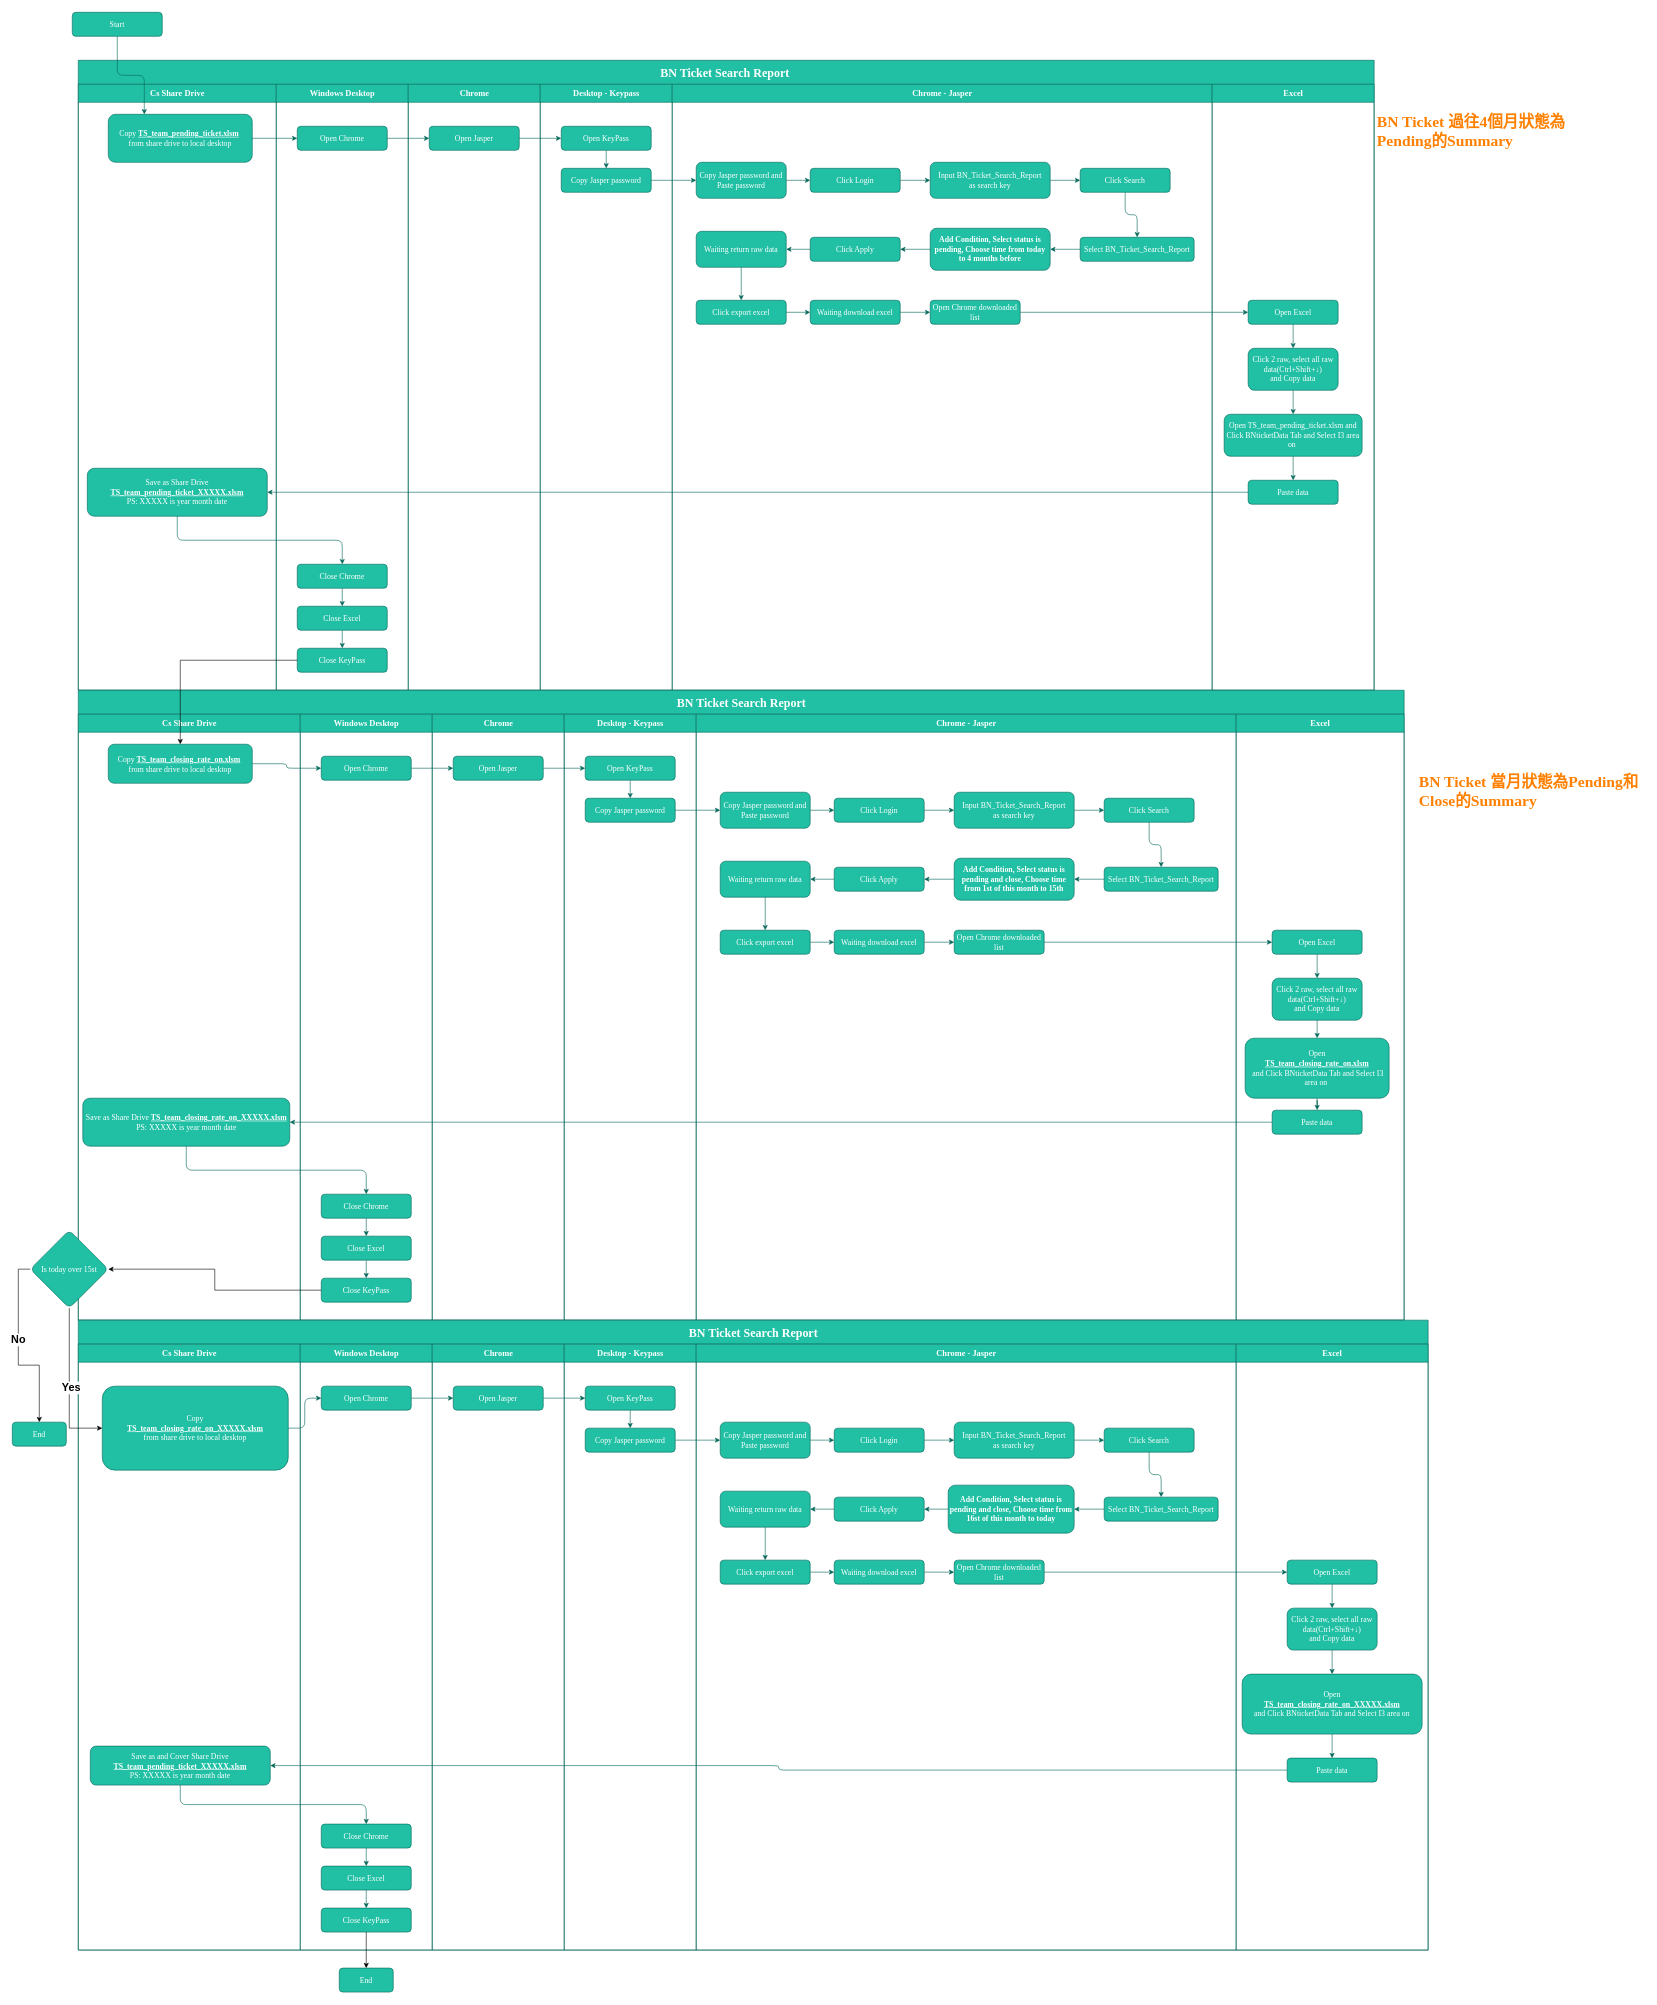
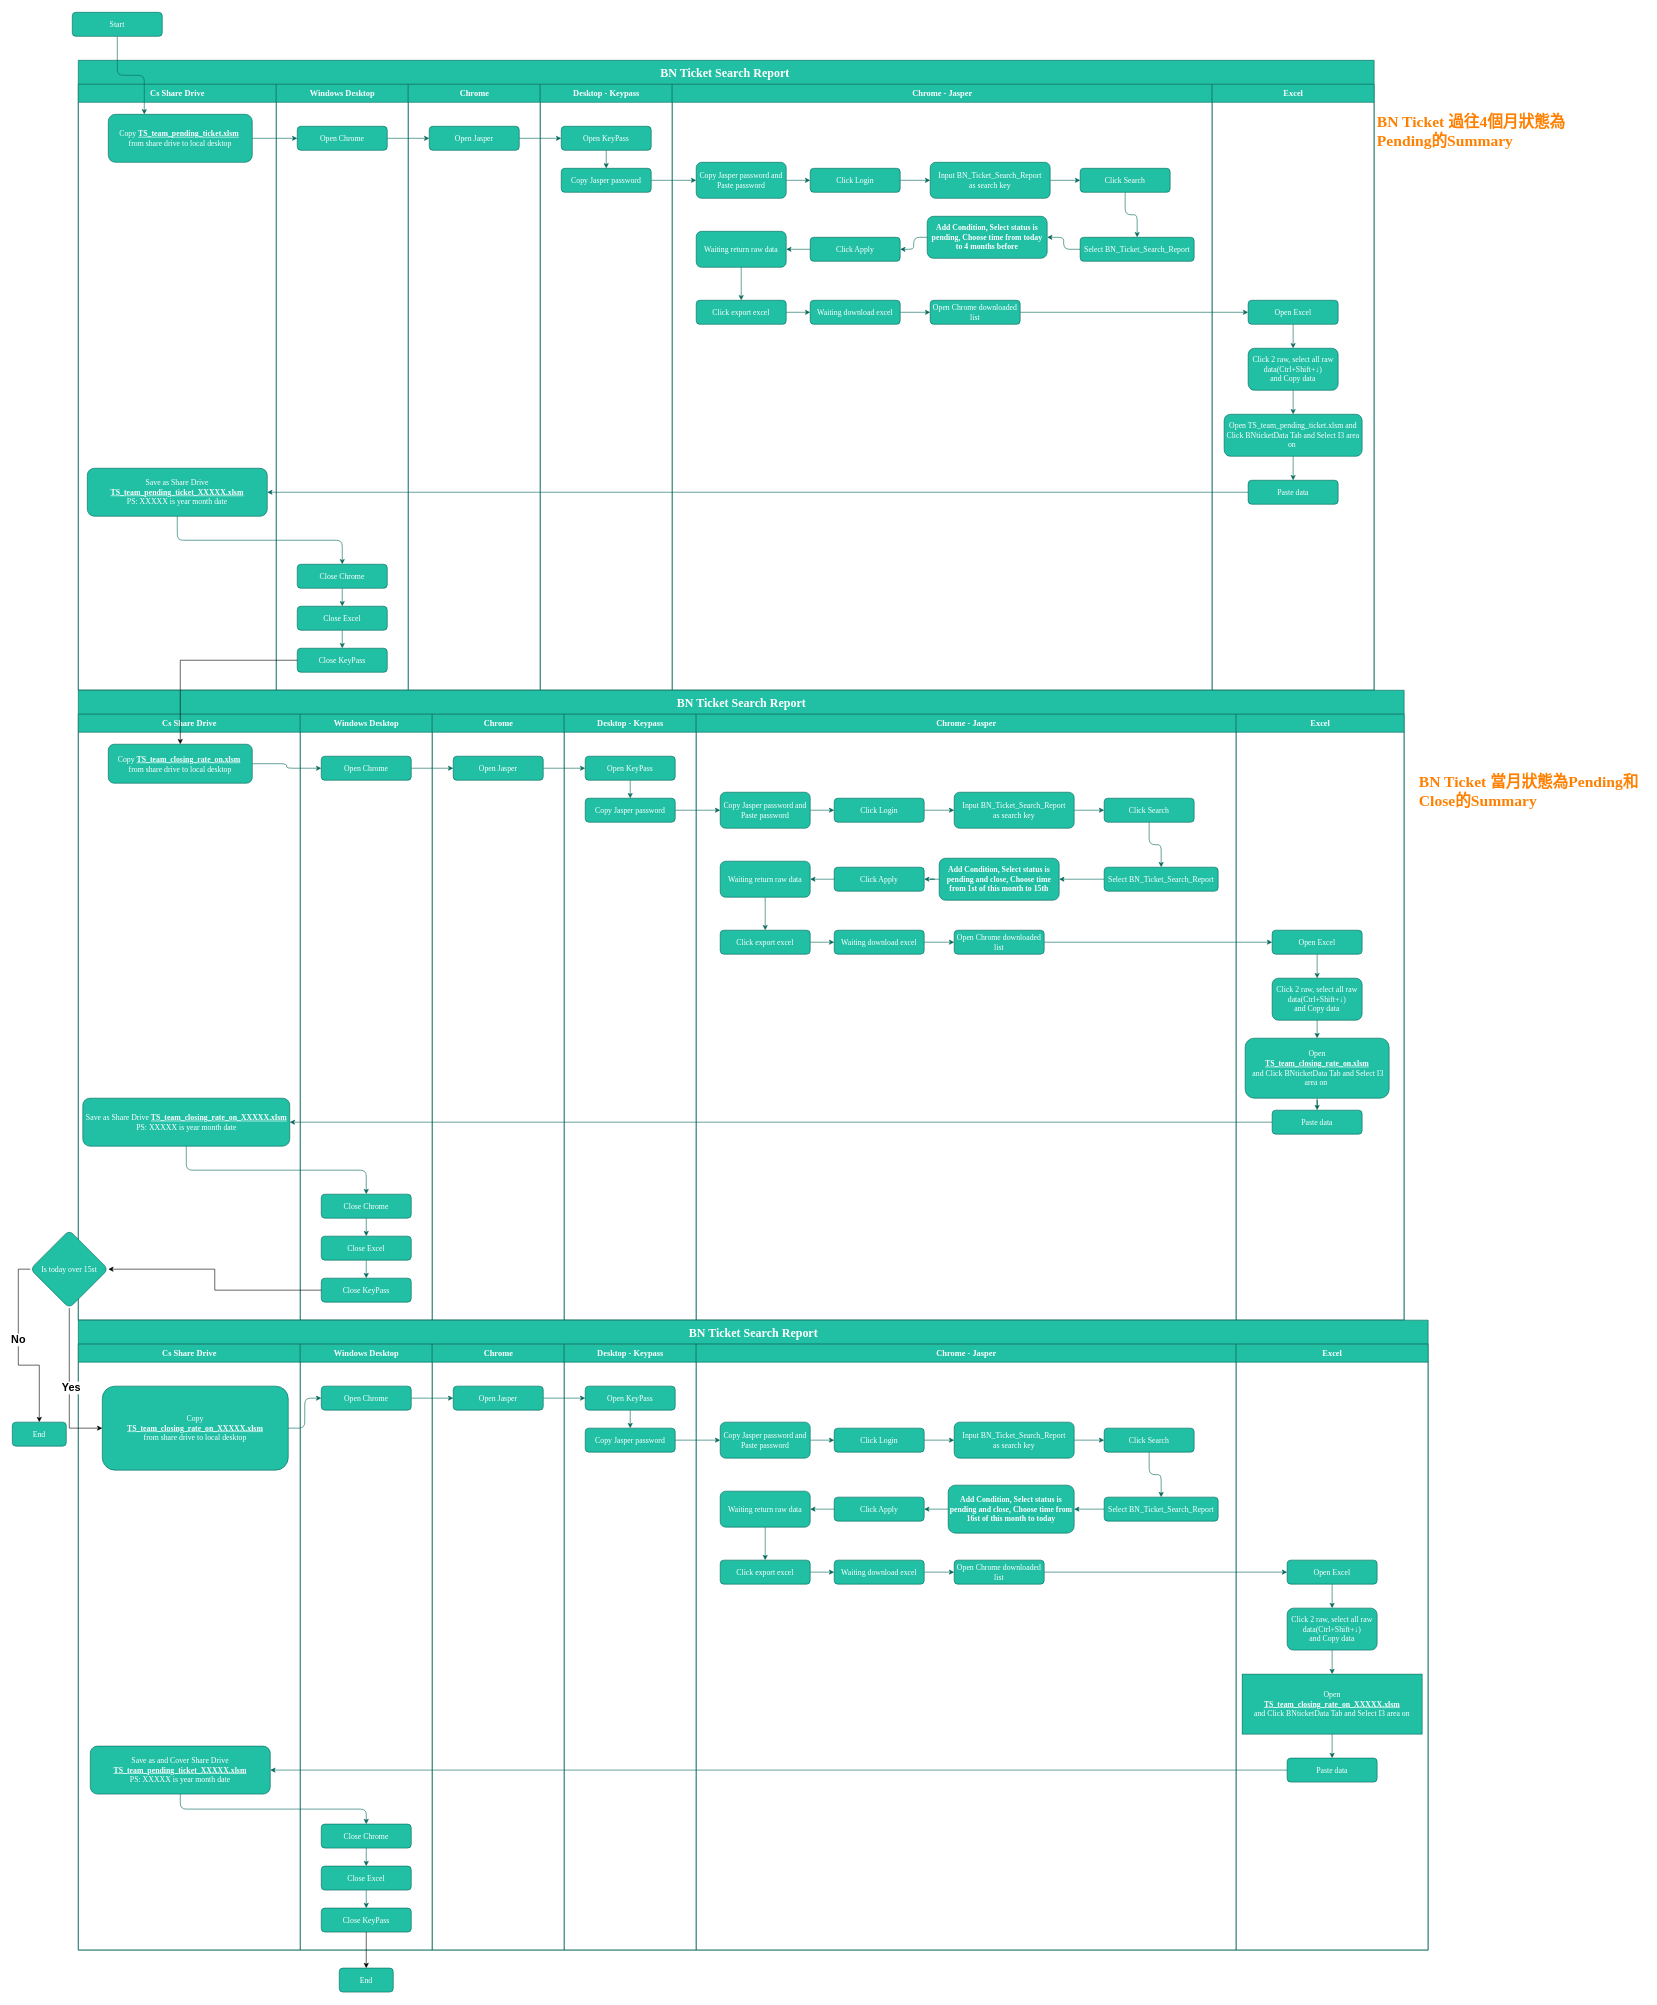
(990, 249) -> (987, 237)
(1014, 879) -> (999, 879)
(1332, 1704) -> (1332, 1704)
(180, 1766) -> (180, 1770)
